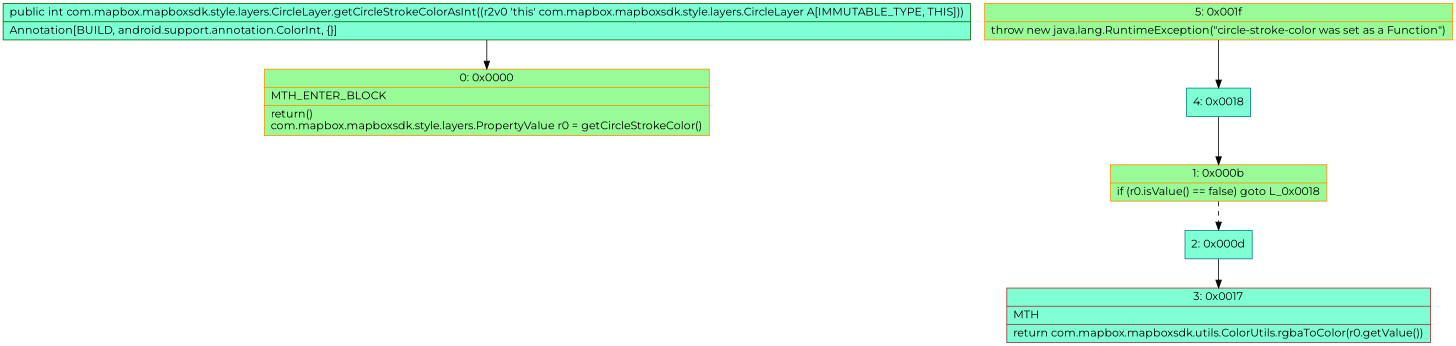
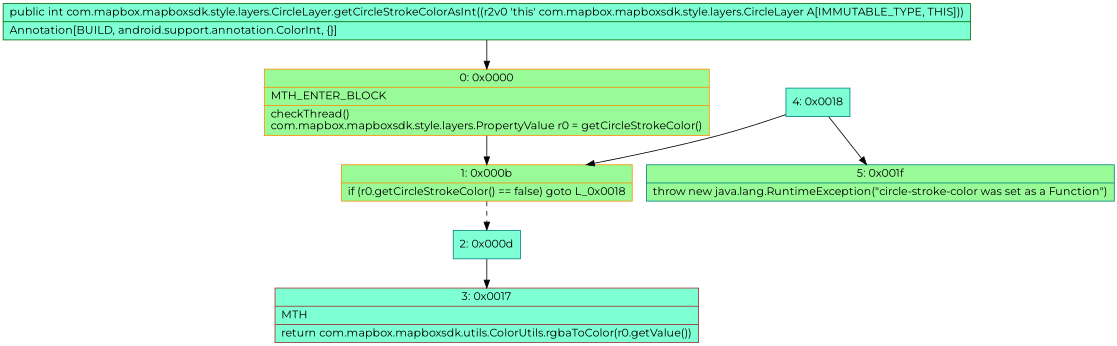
(1219, 22) -> (880, 183)
(1219, 60) -> (845, 138)
(292, 114) -> (310, 114)
none -> (487, 146)
(1219, 192) -> (487, 192)
